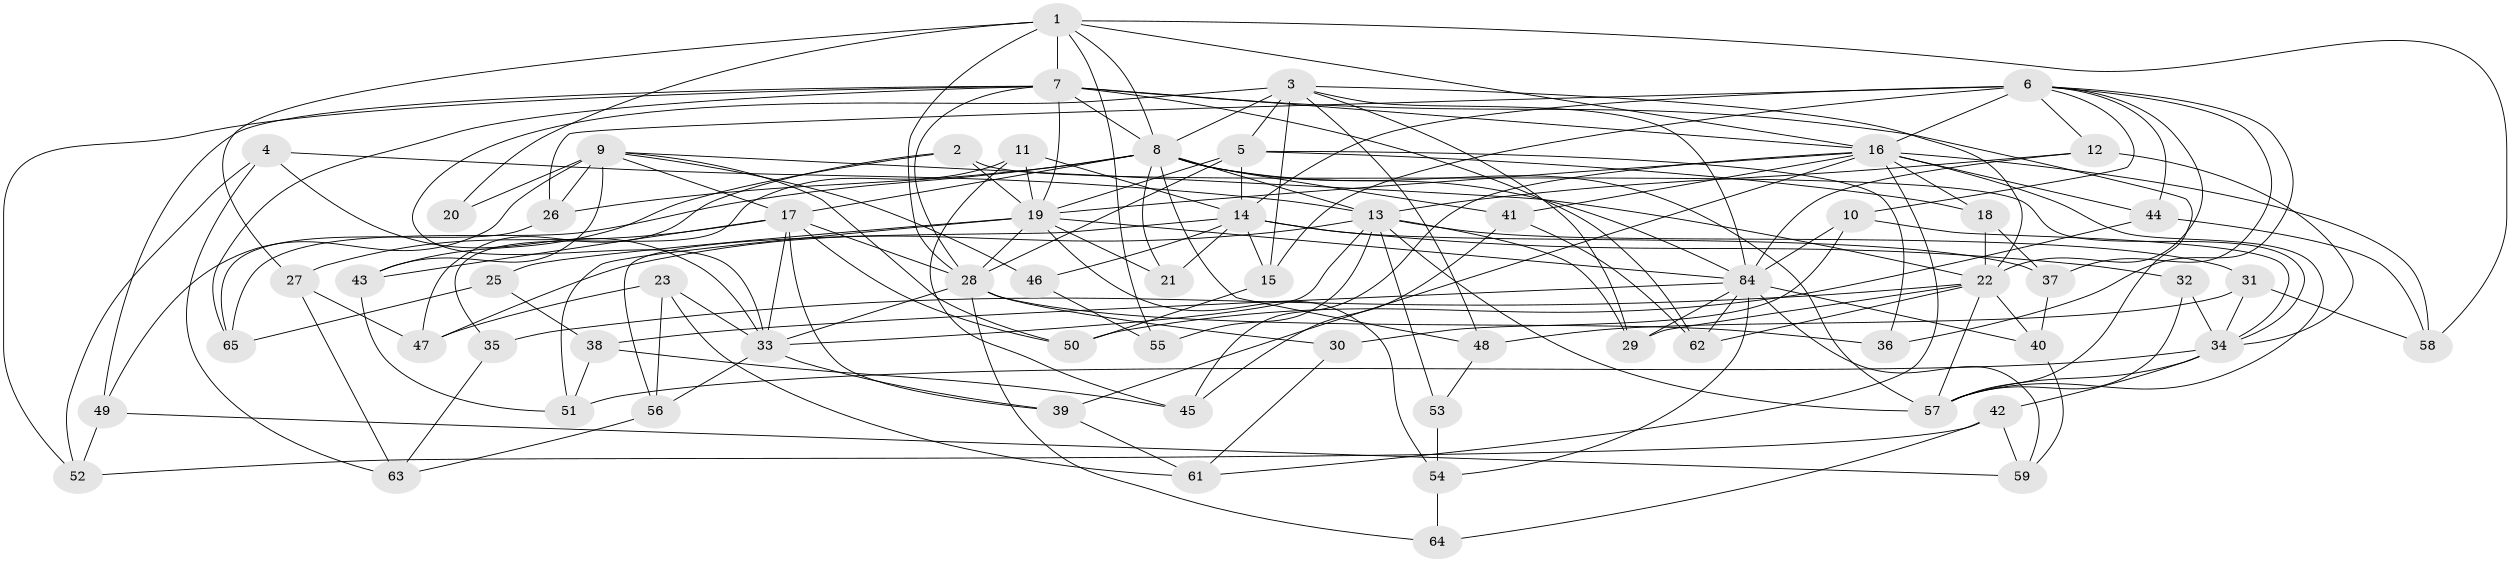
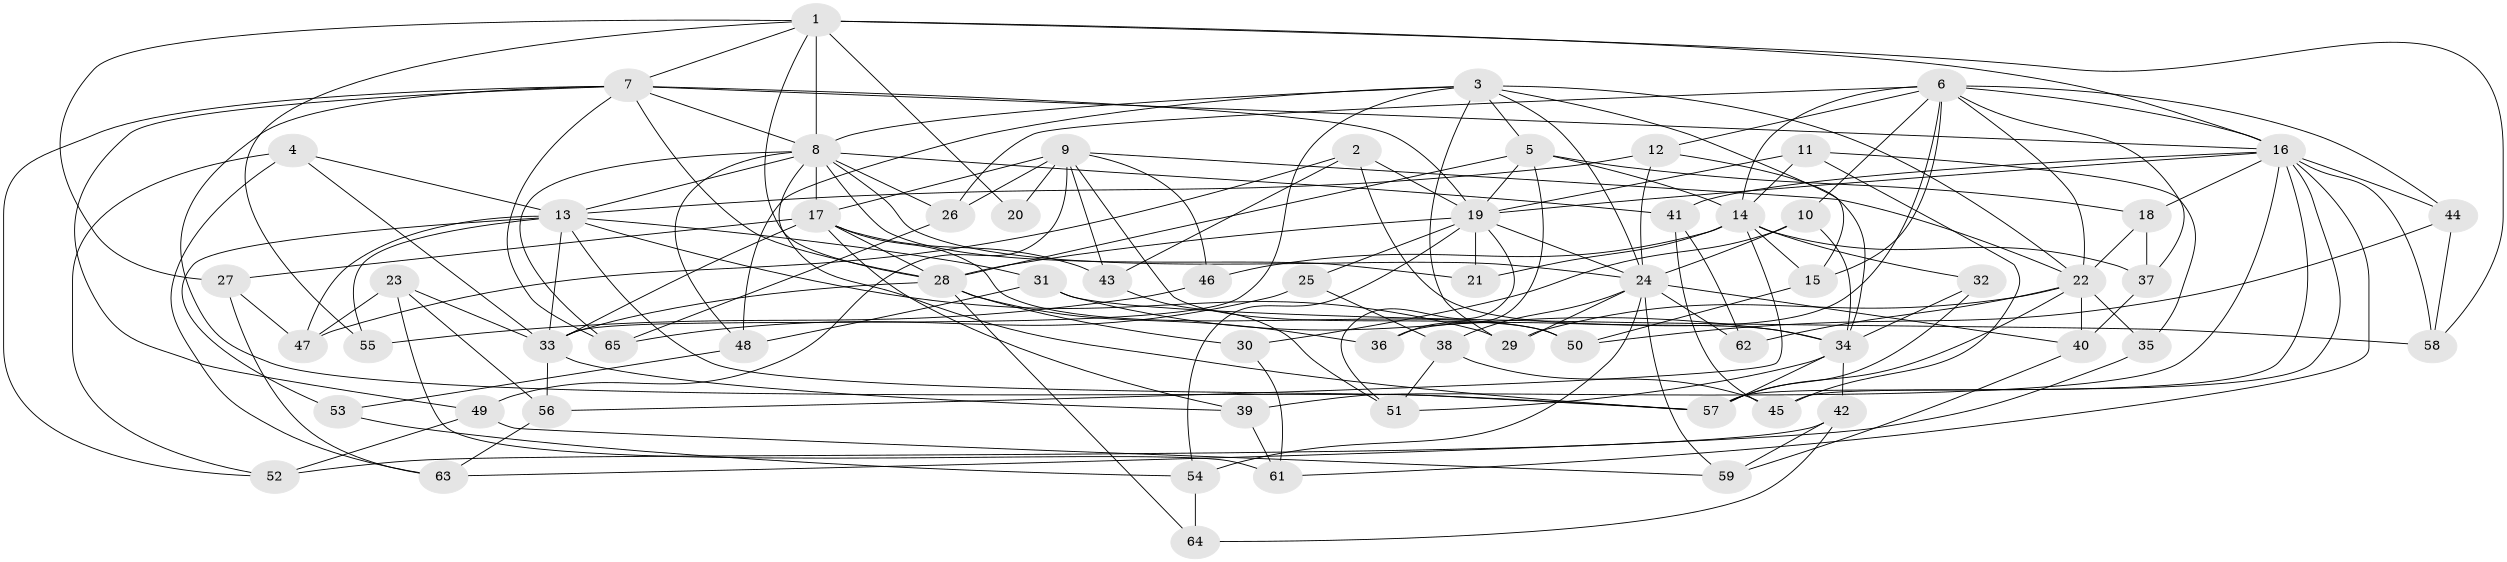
(1381, 144) -> none
(1748, 281) -> (1644, 281)
